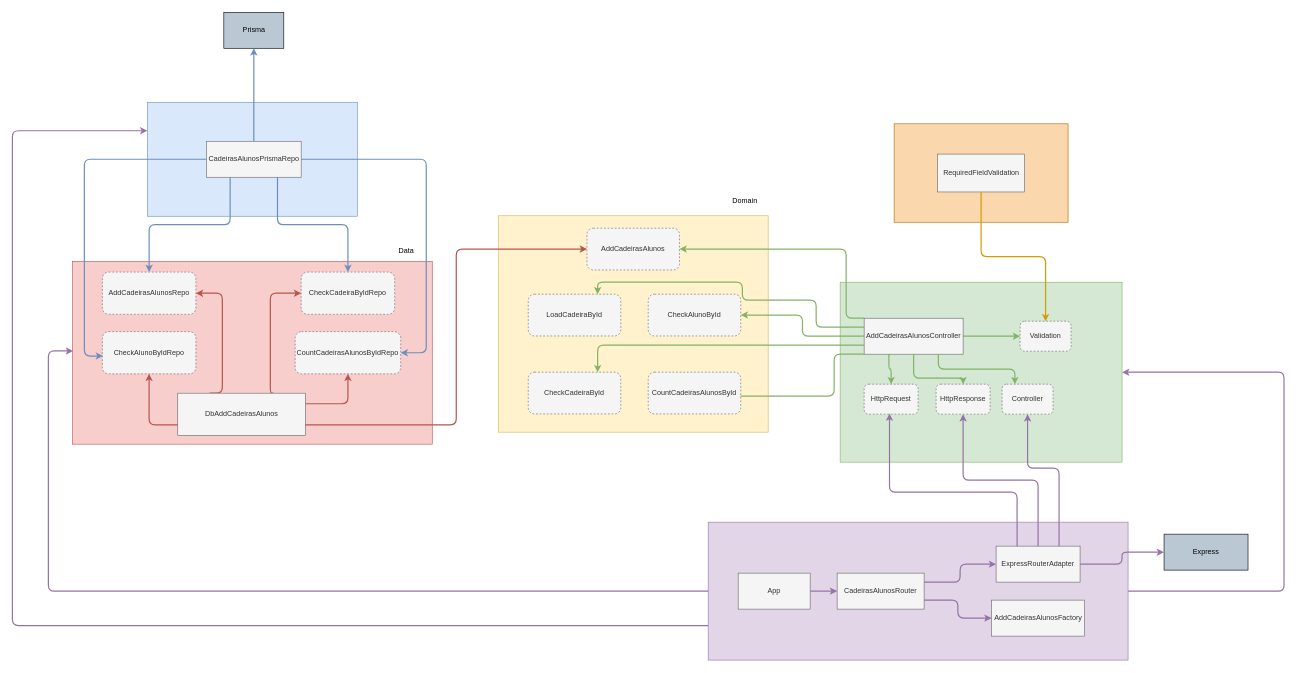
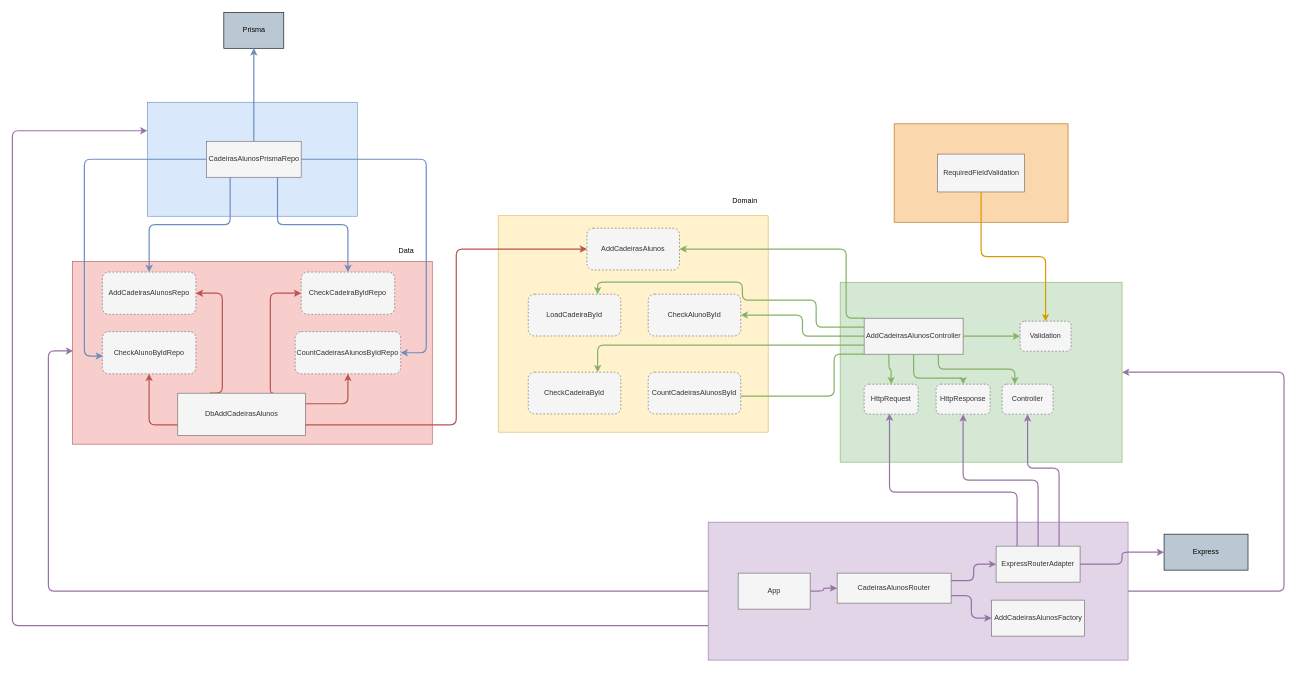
(881, 591) -> (894, 588)
